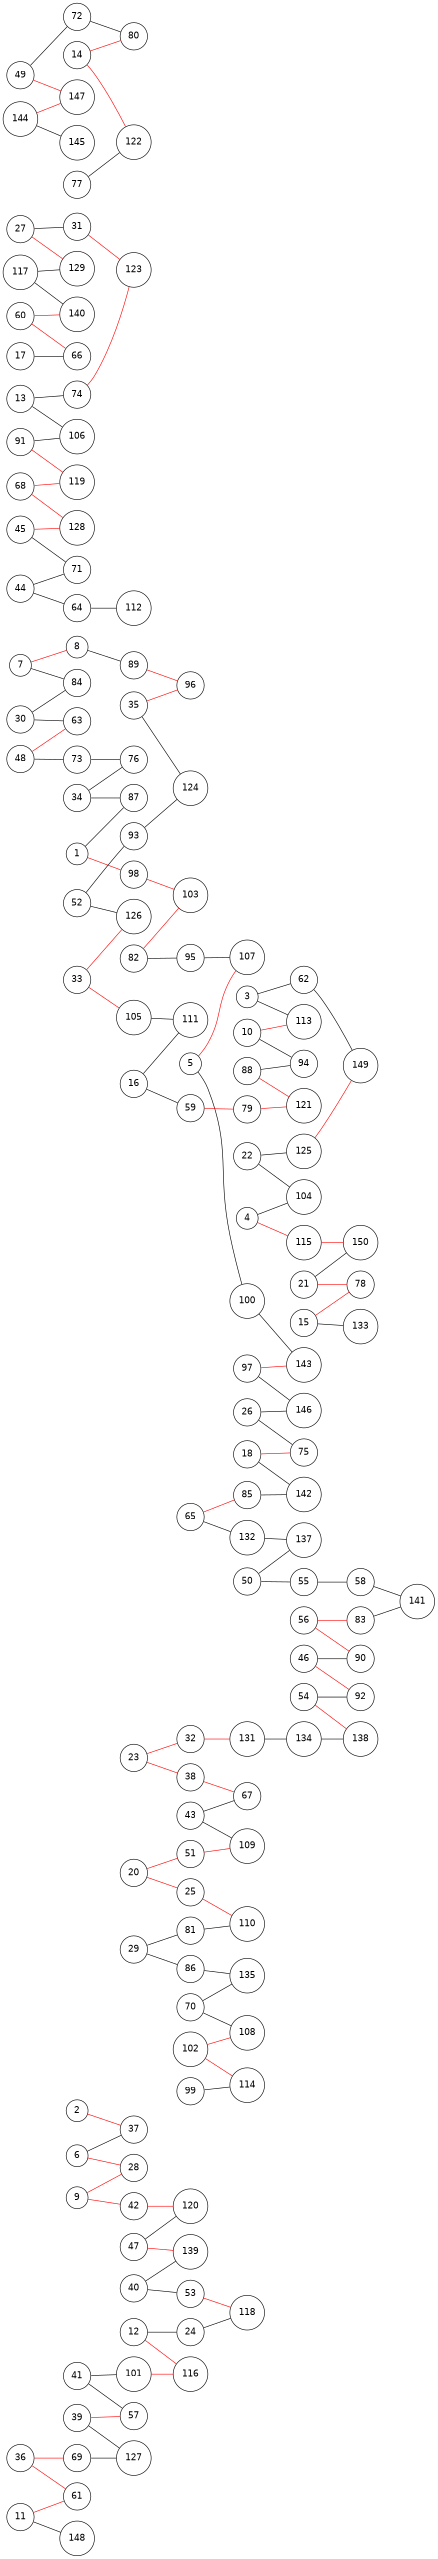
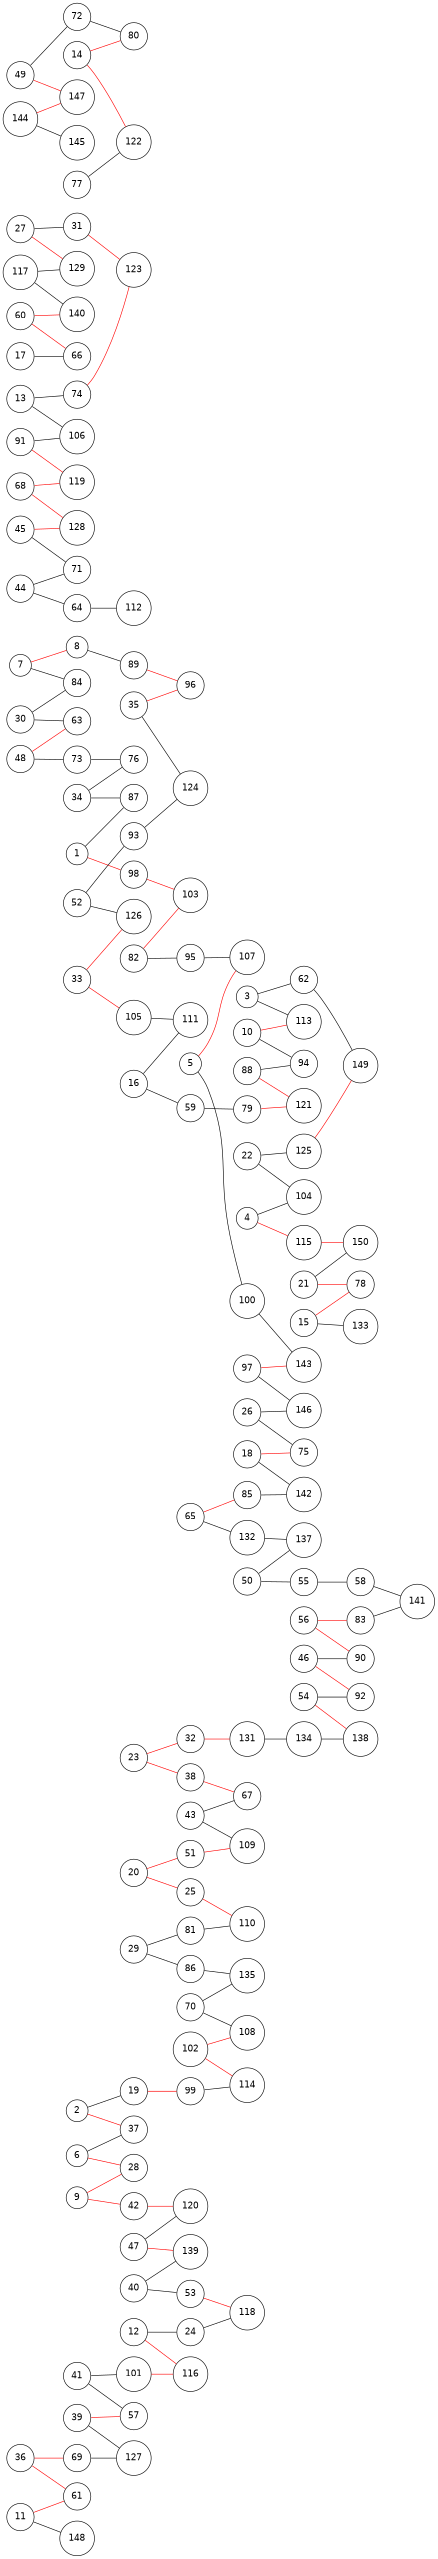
(219, 1109) -> (219, 1109)
none -> (134, 2091)
